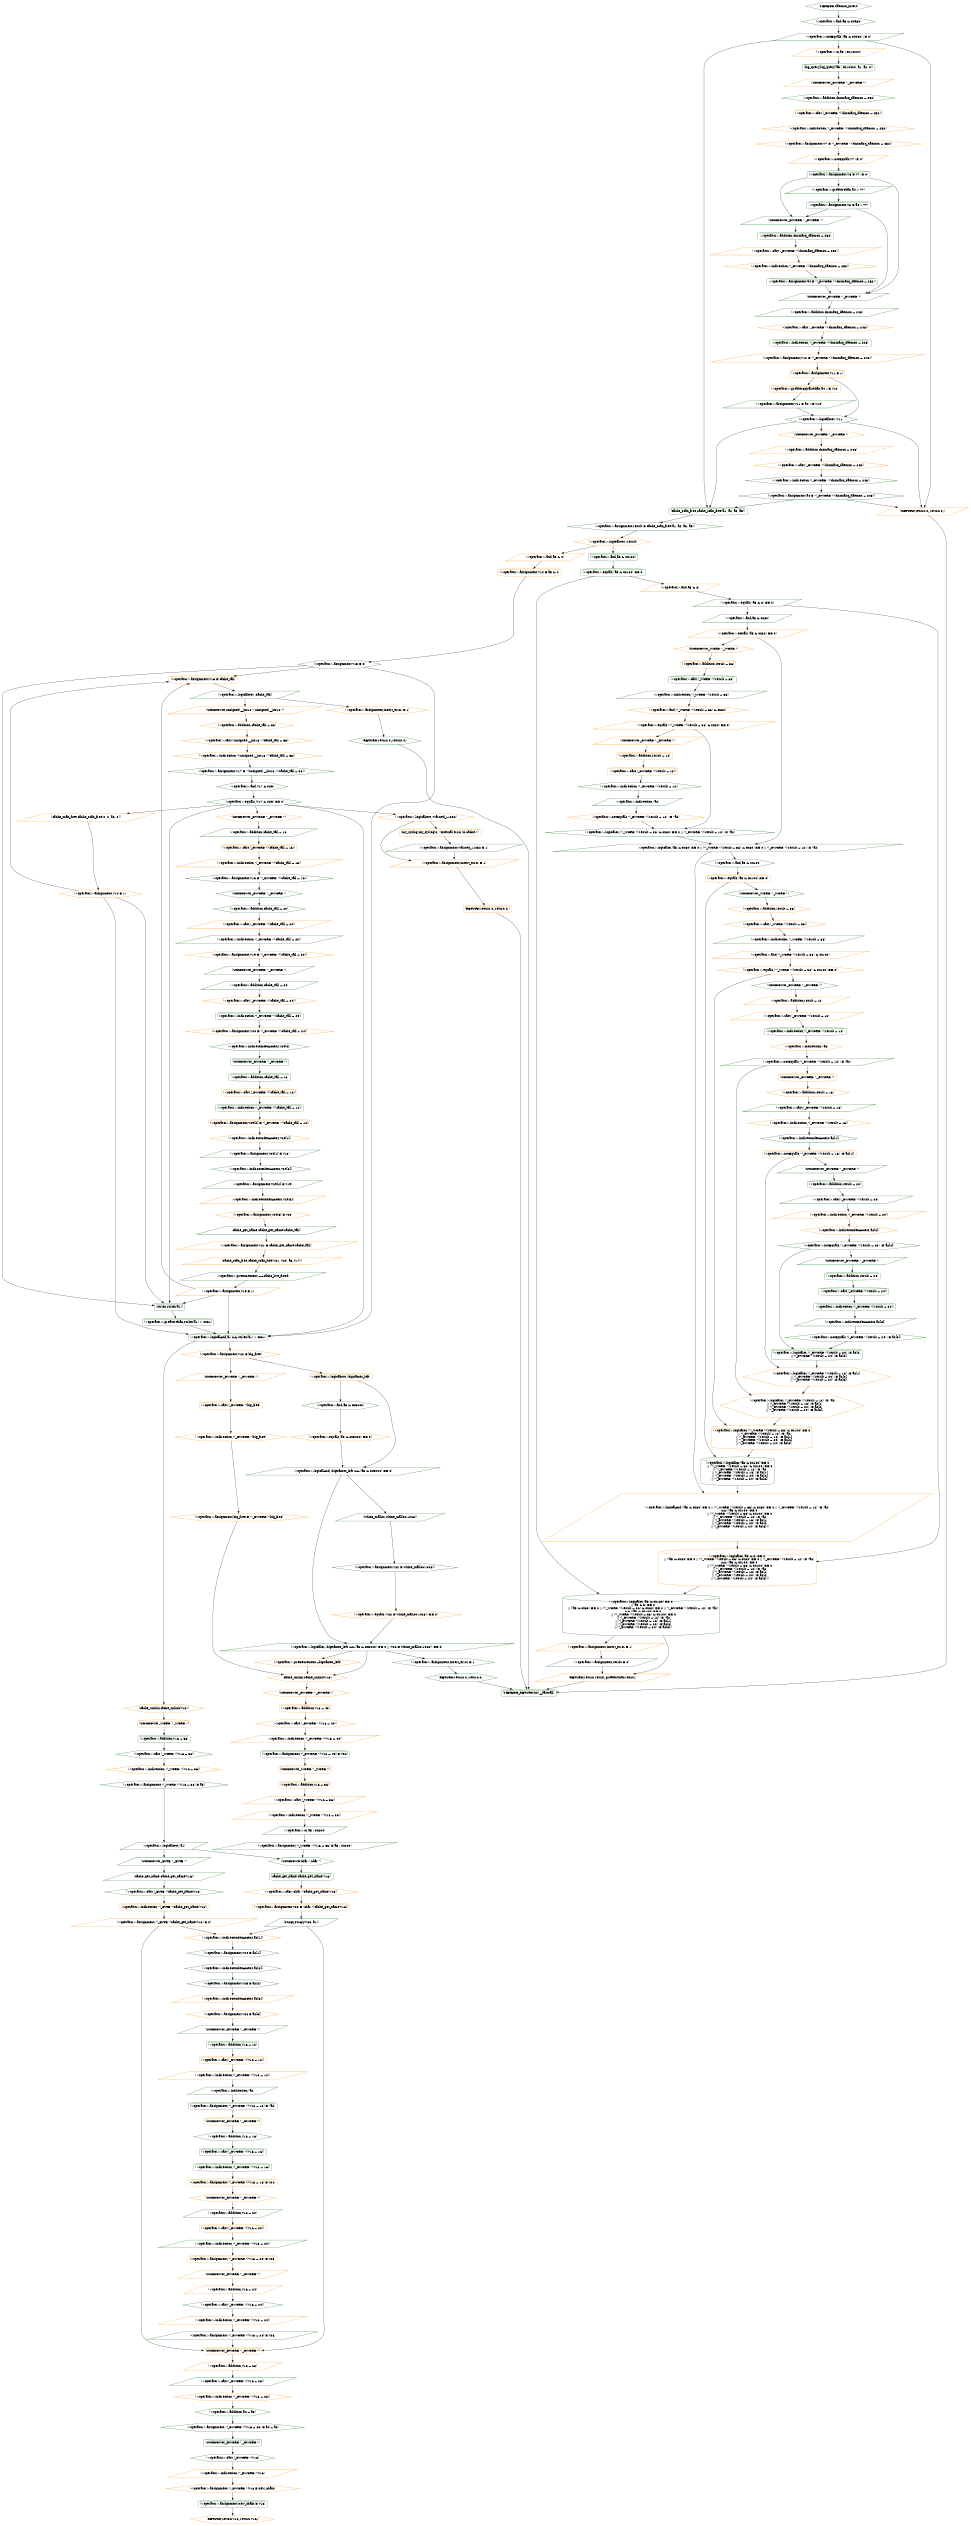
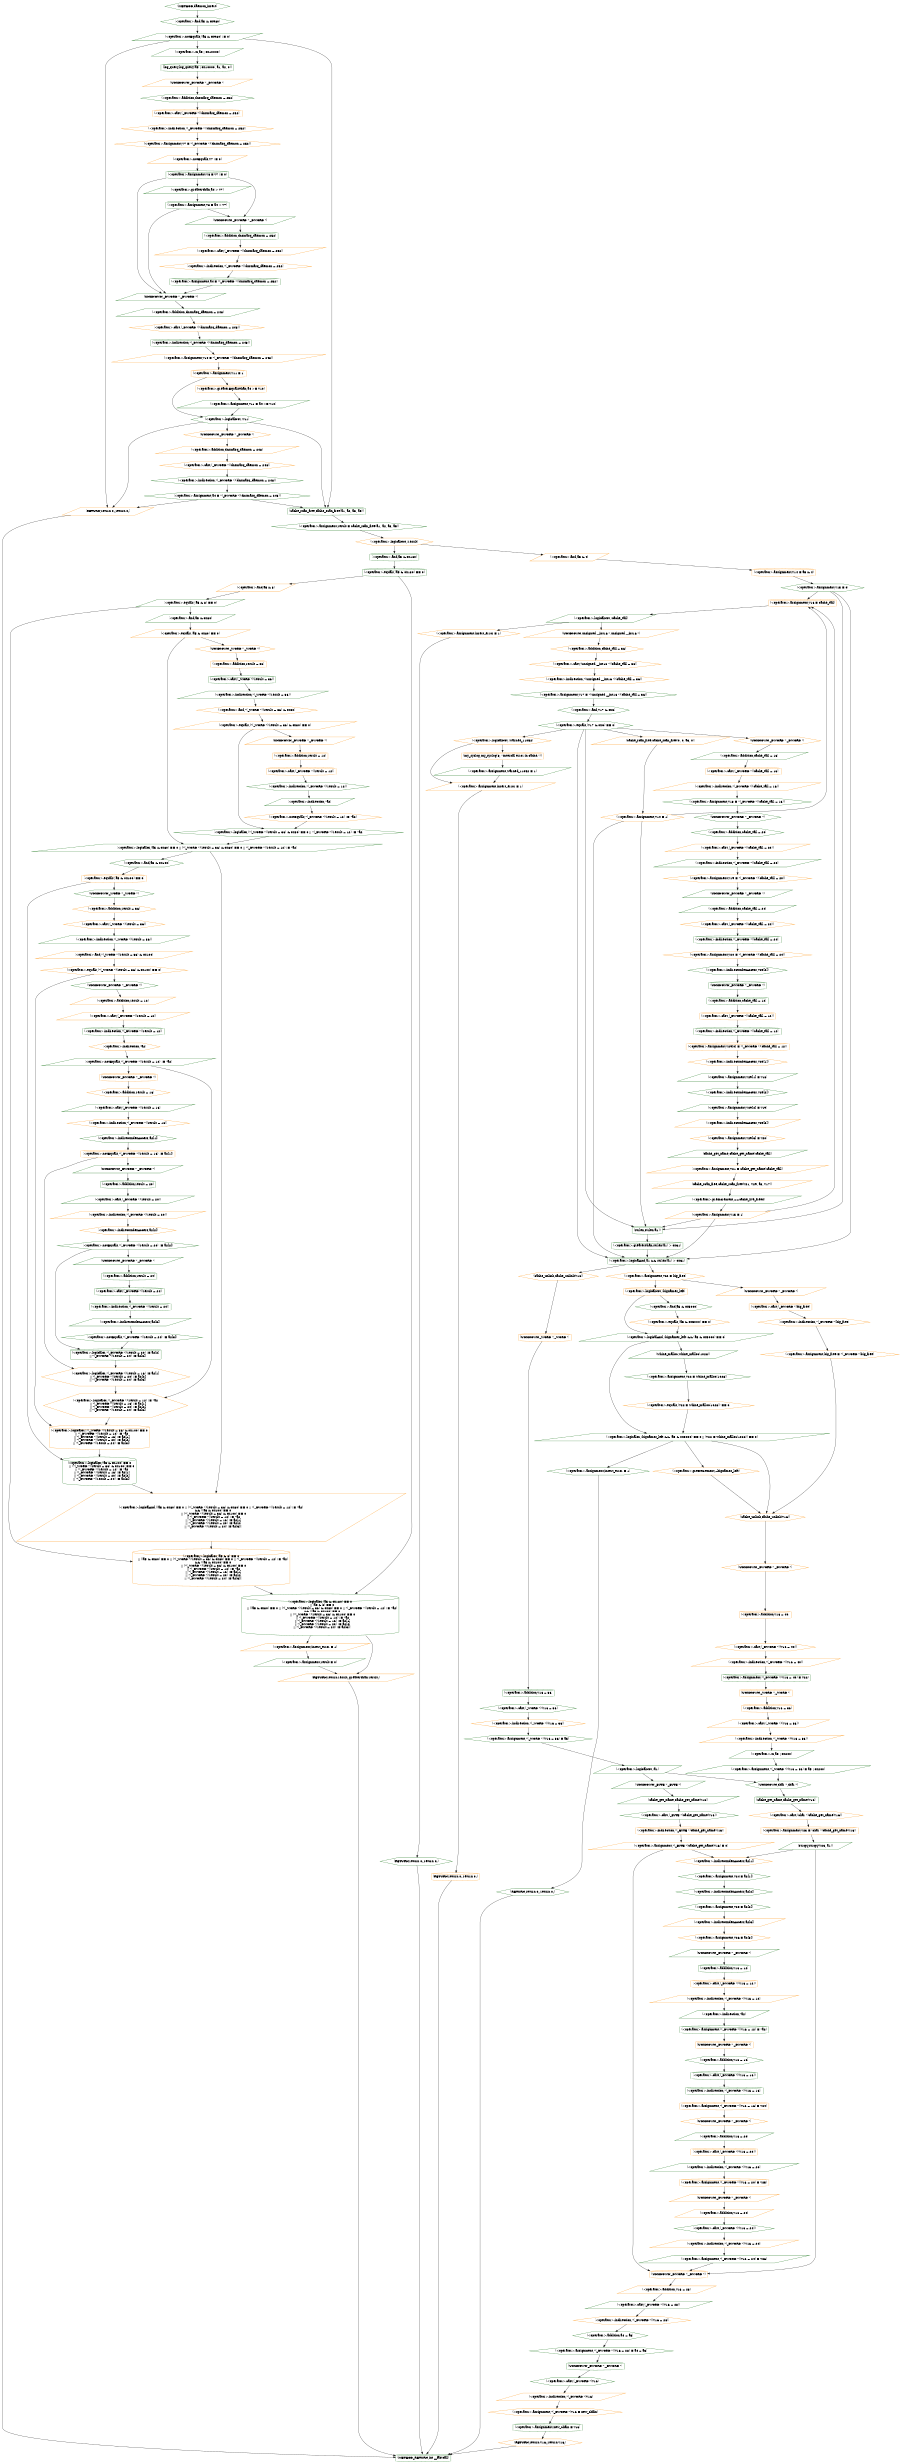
(839, 52) -> (197, 52)
none -> (484, 2450)
